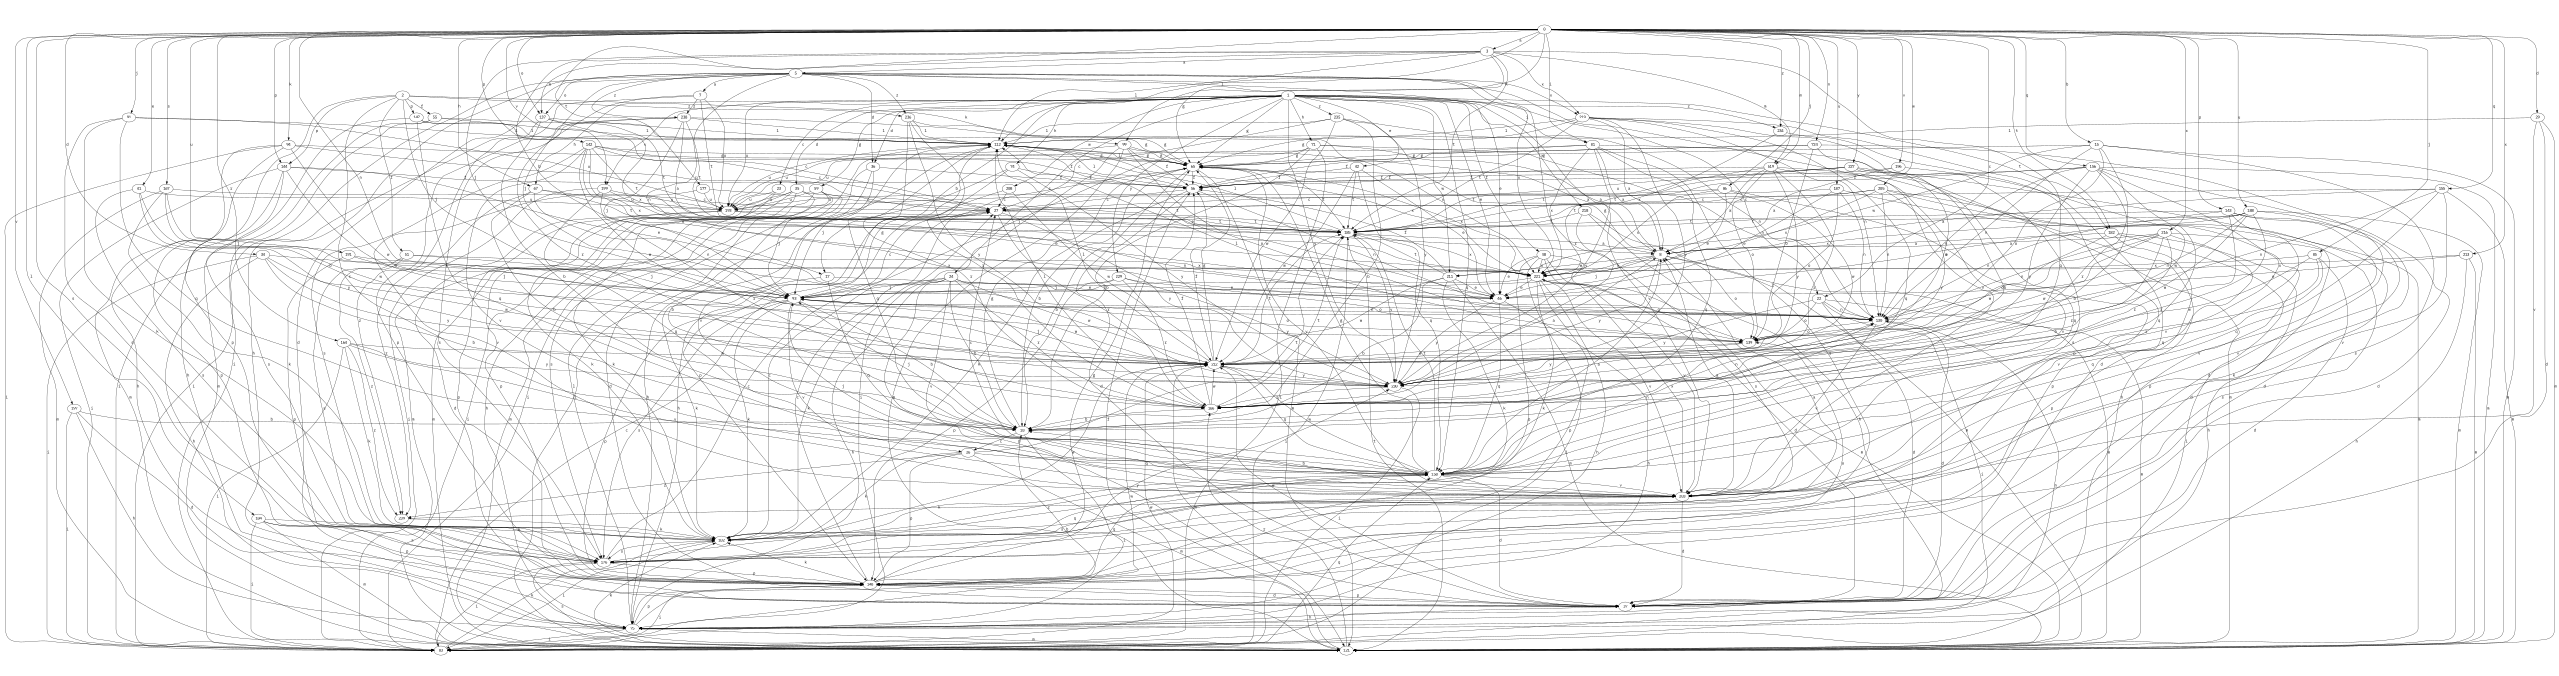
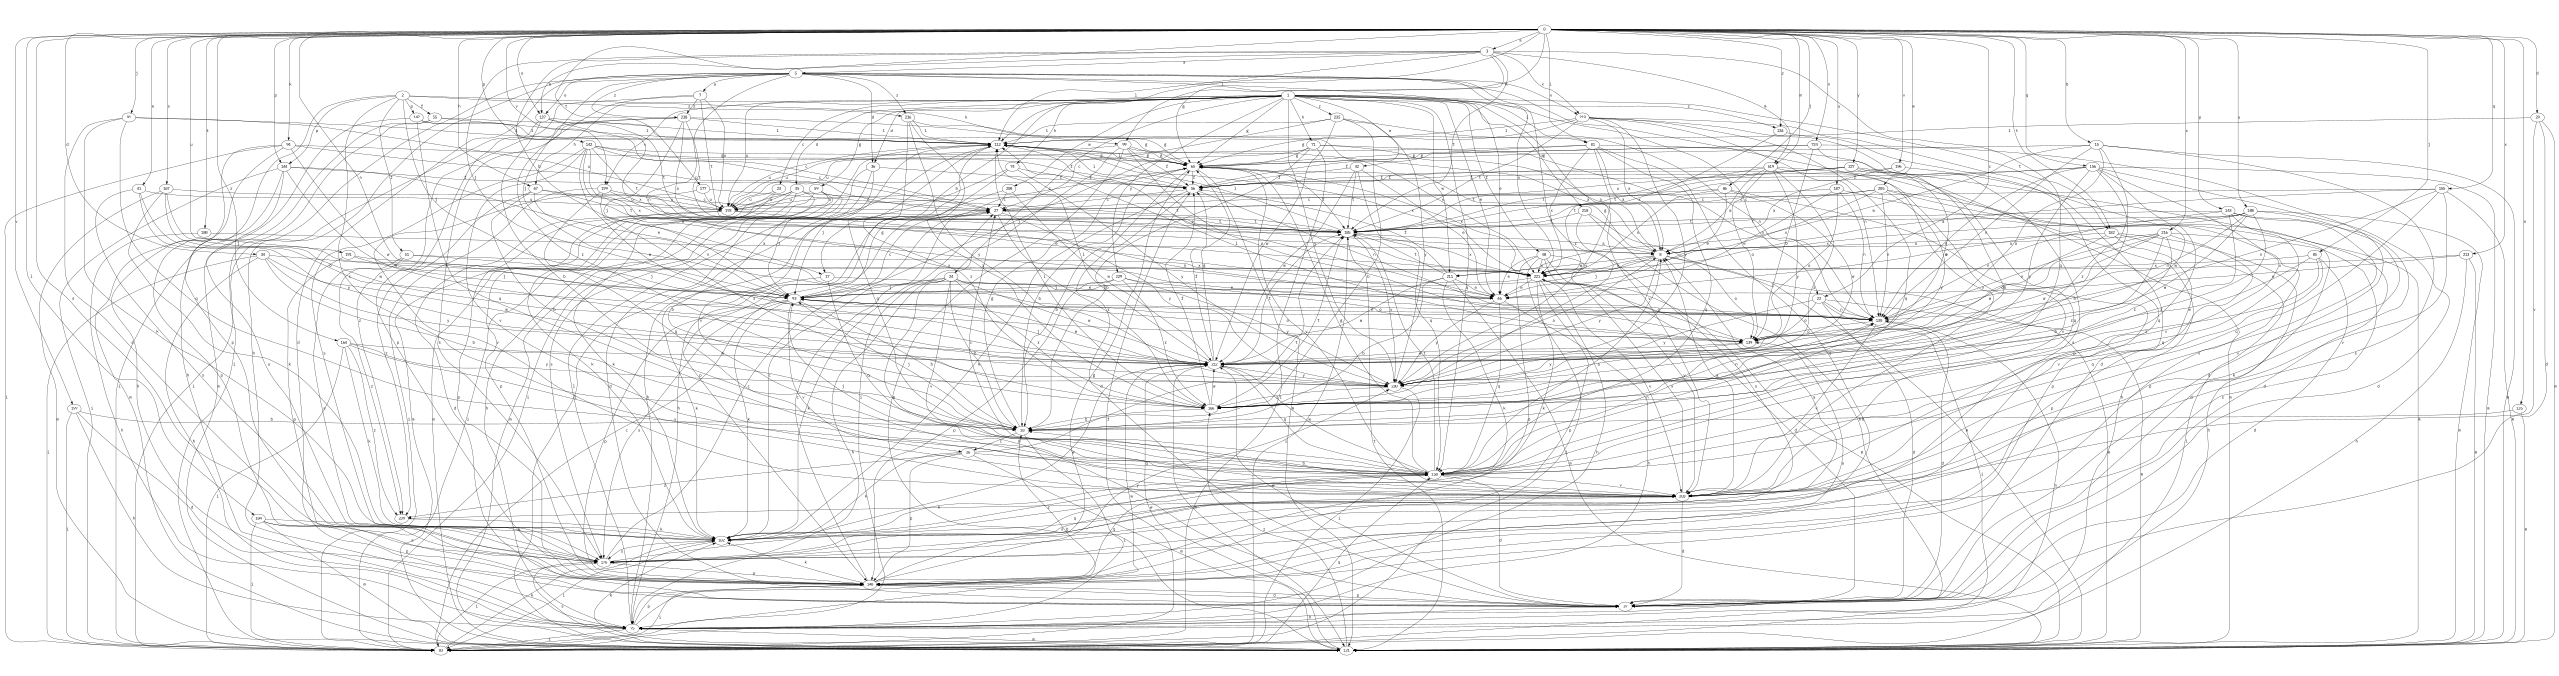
none -> (204, 233)
none -> (2519, 409)
